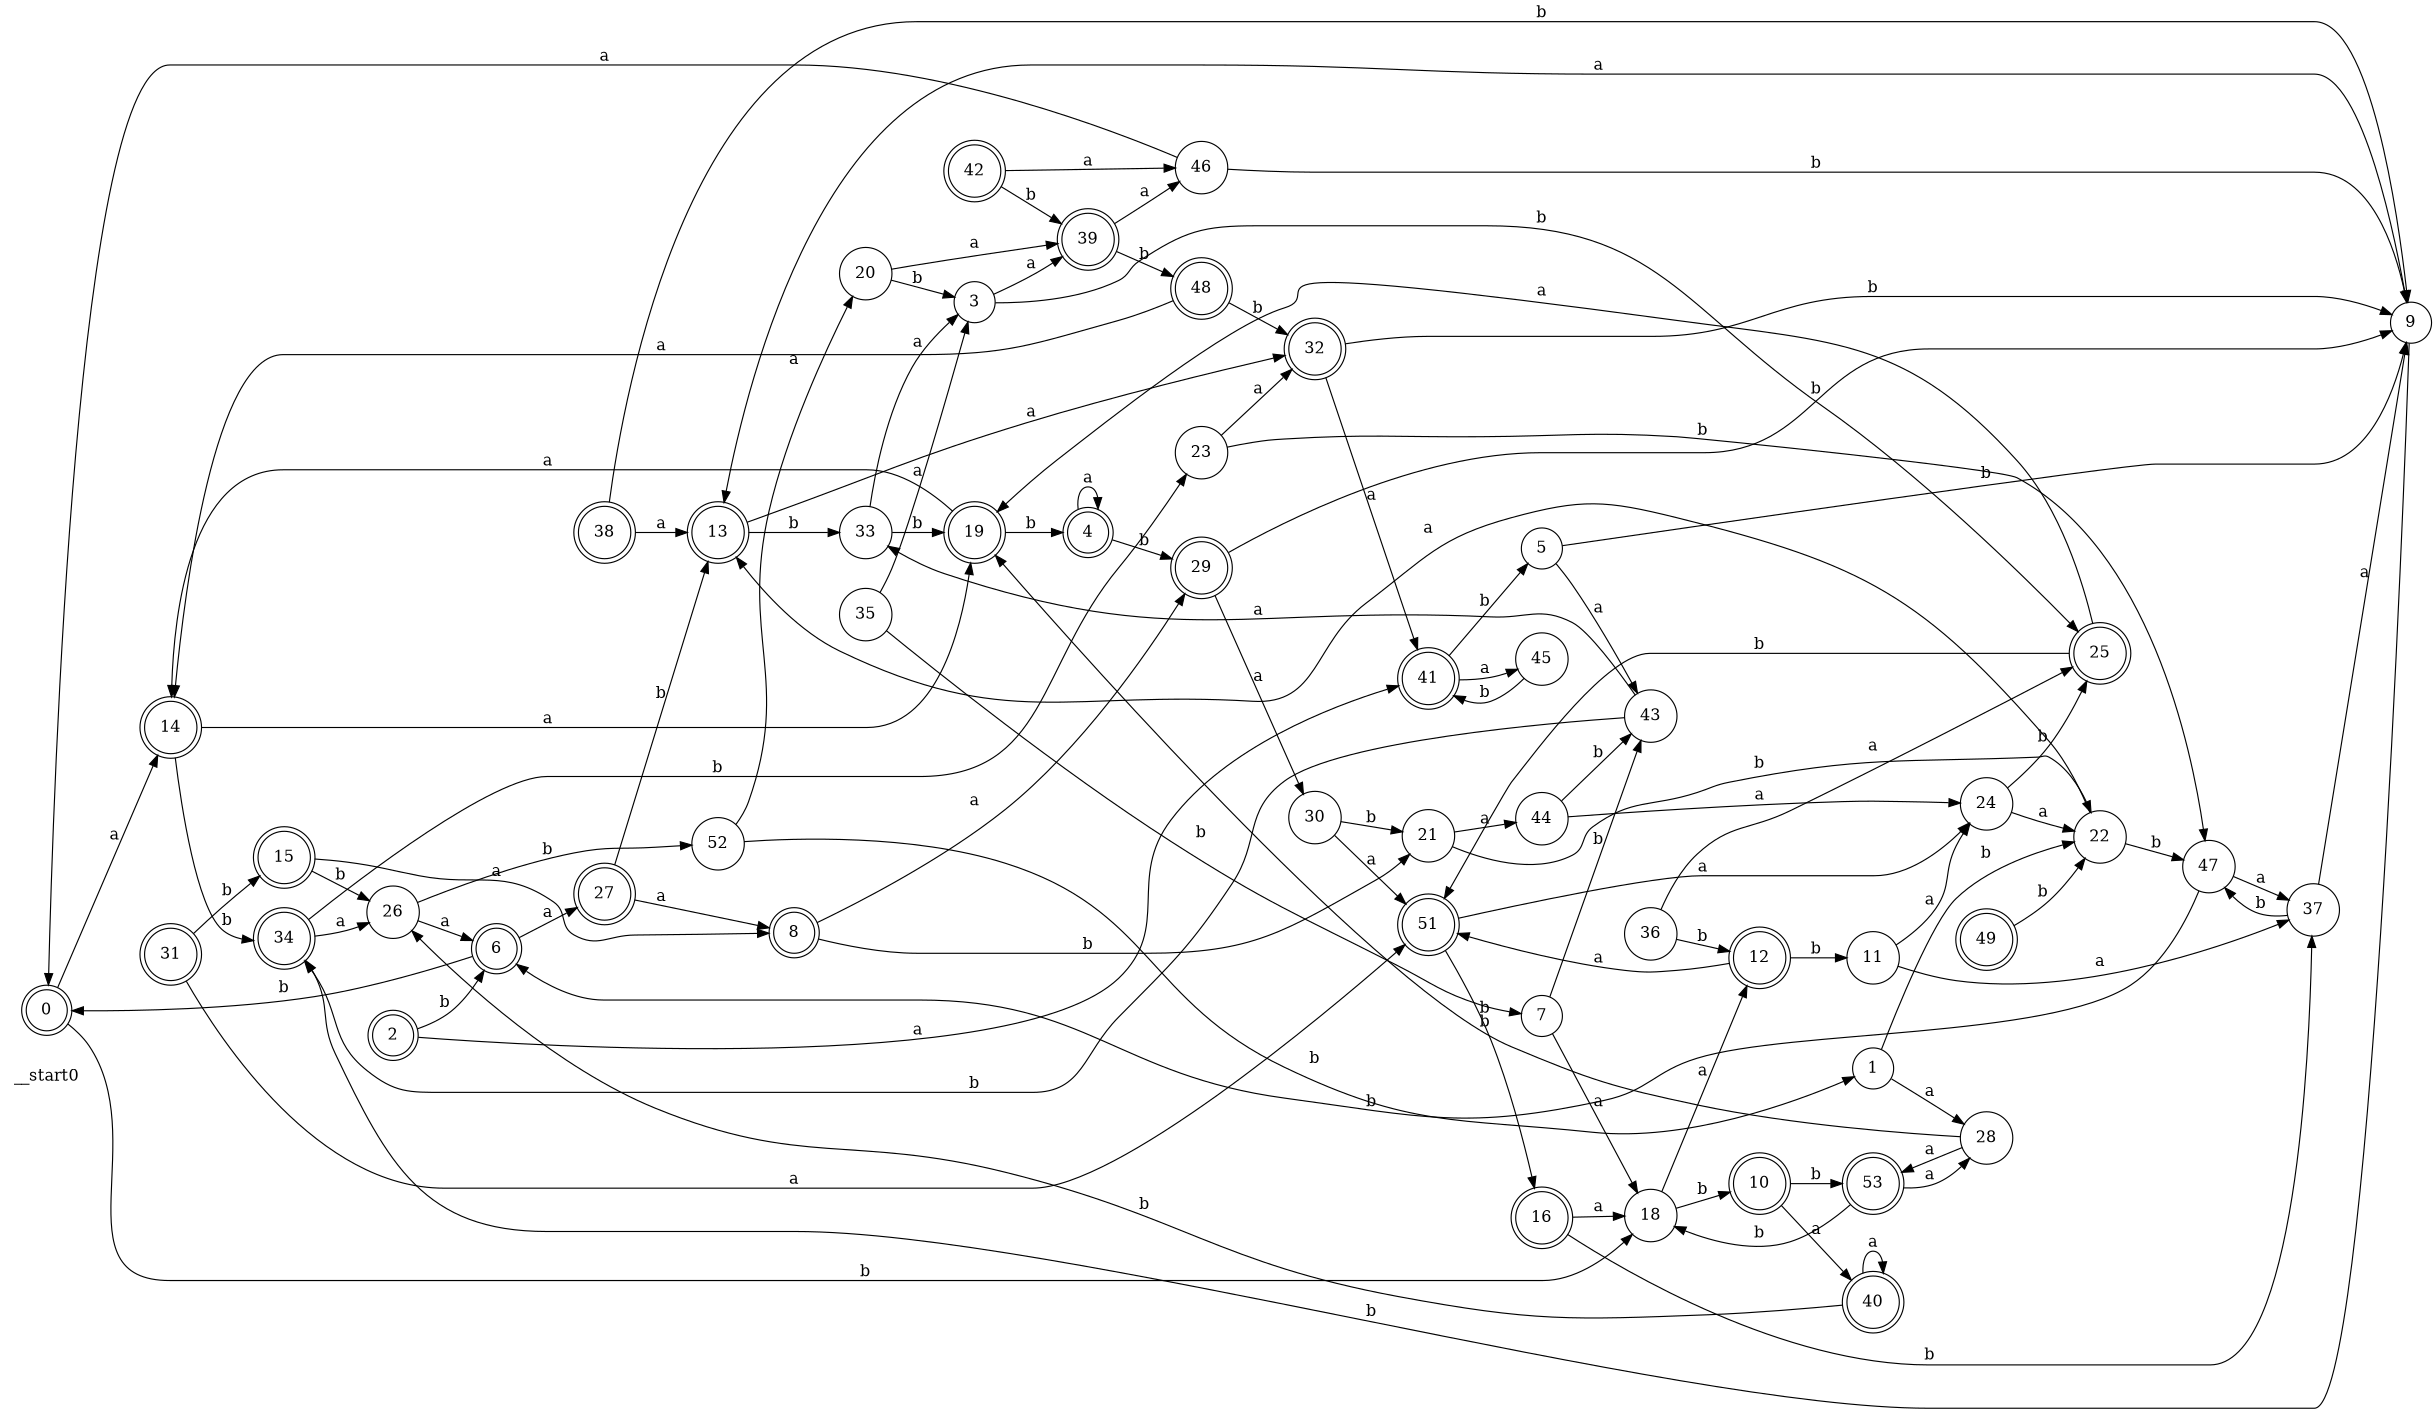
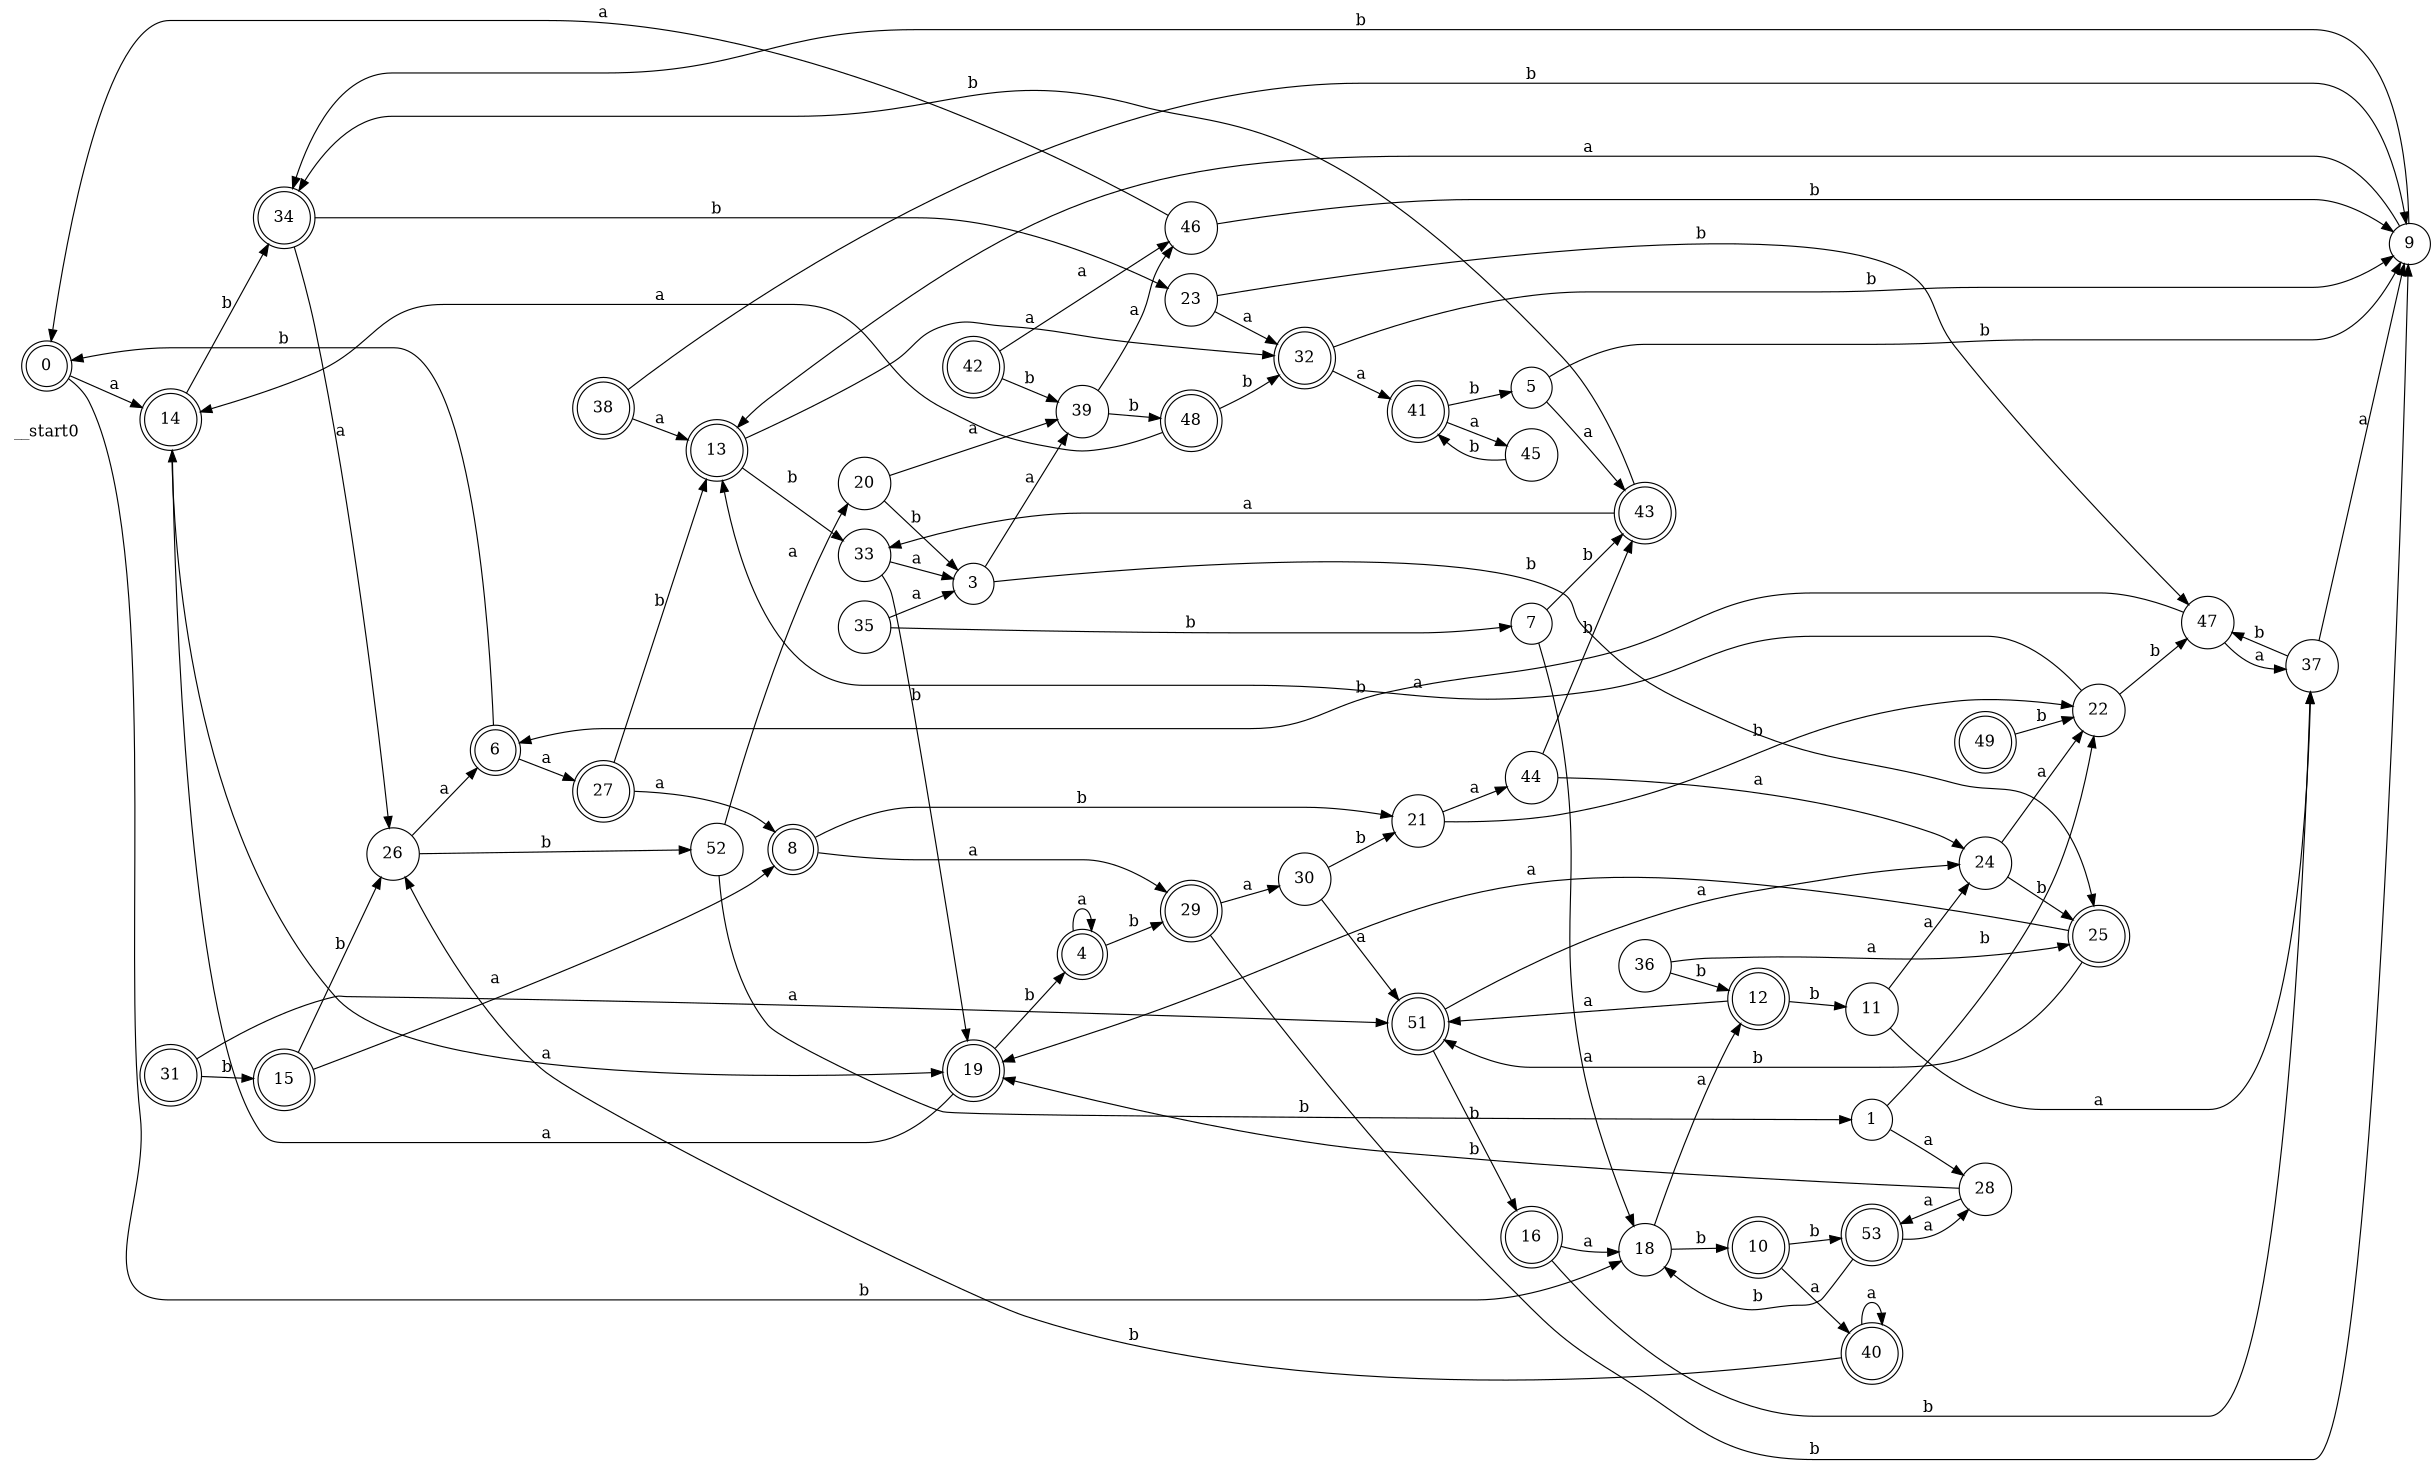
(1088, 239) -> (1082, 412)
(1651, 716) -> (1645, 513)
(393, 1035) -> none
